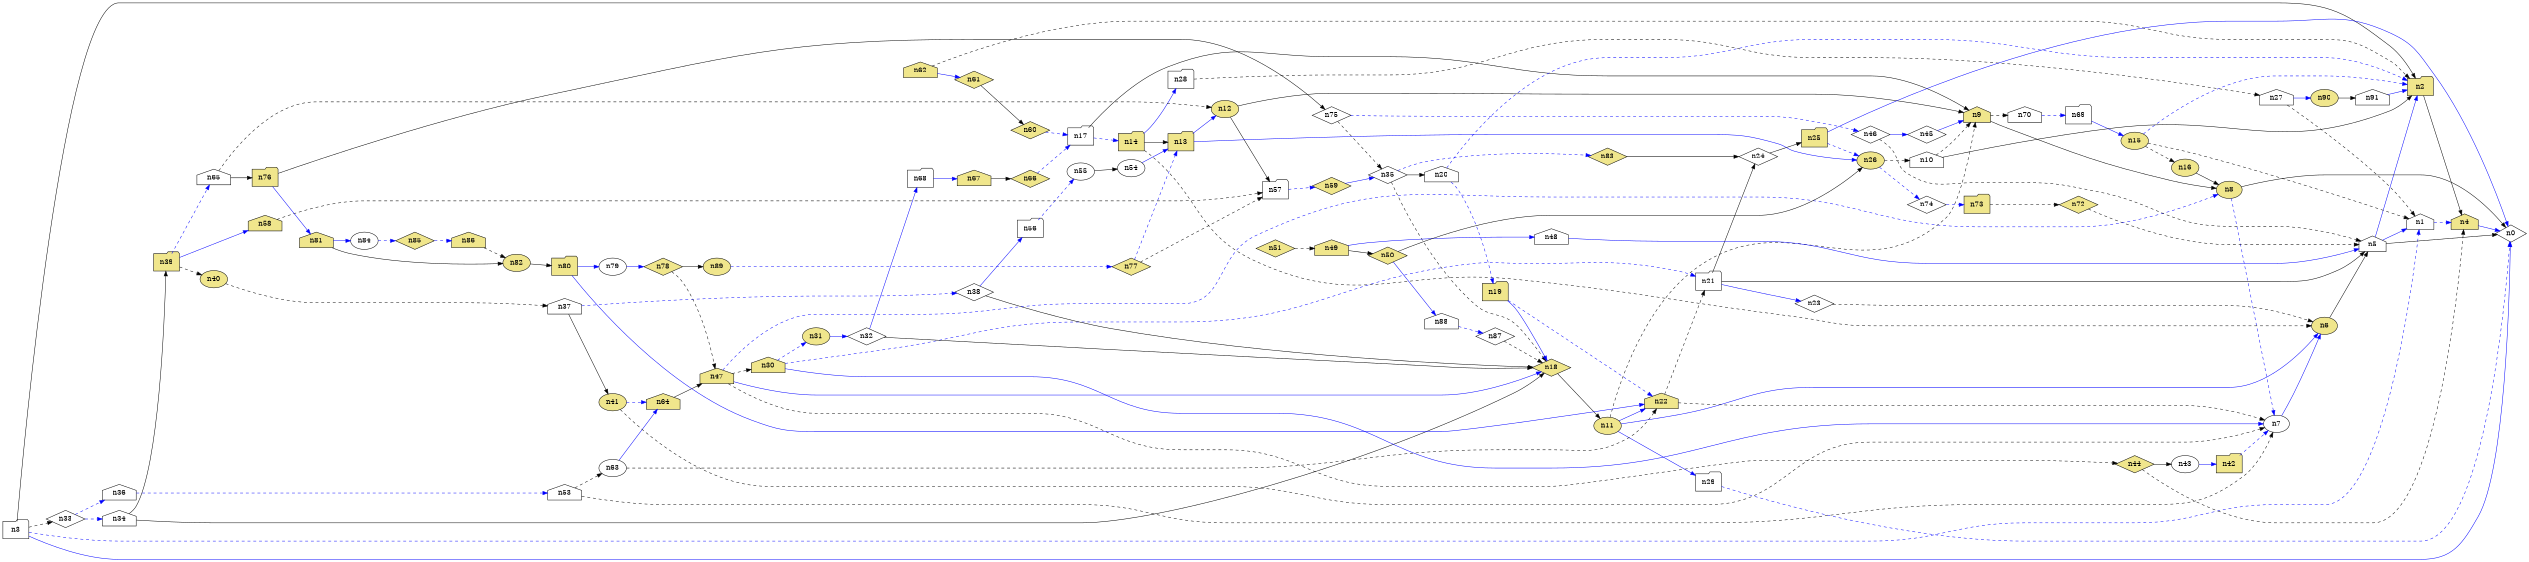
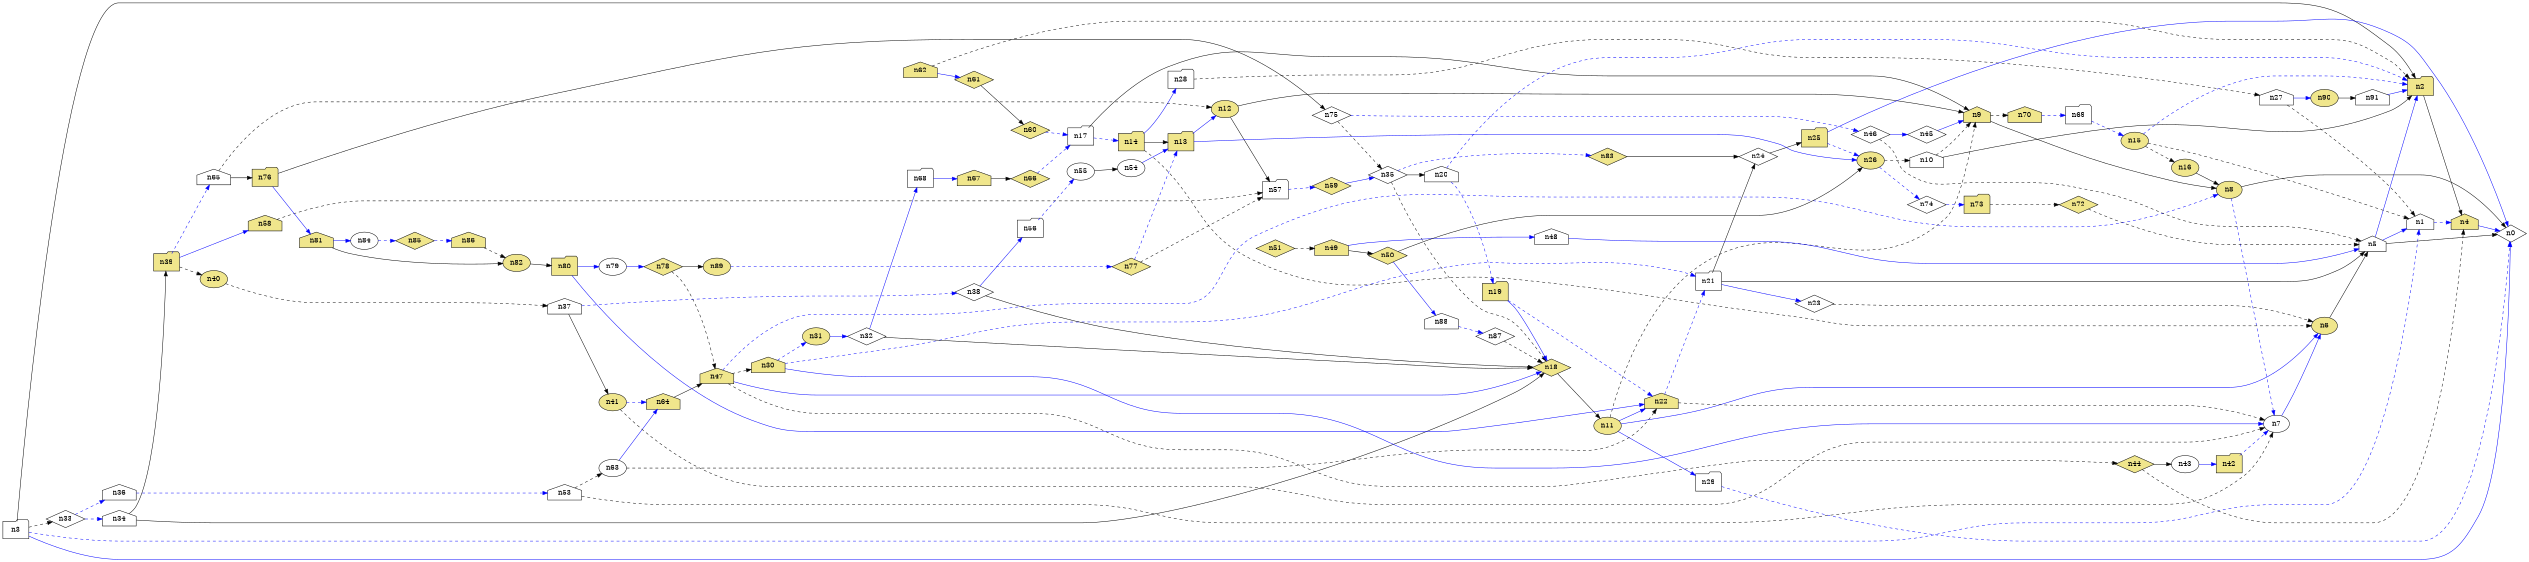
(2025, 115) -> (2025, 115)
(2103, 126) -> (2103, 126)
(1684, 345) -> (1684, 345)
